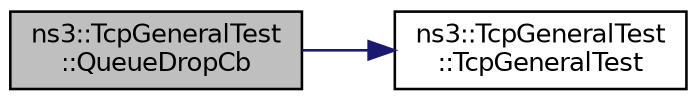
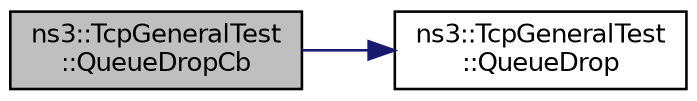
(541, 50) -> (541, 50)
